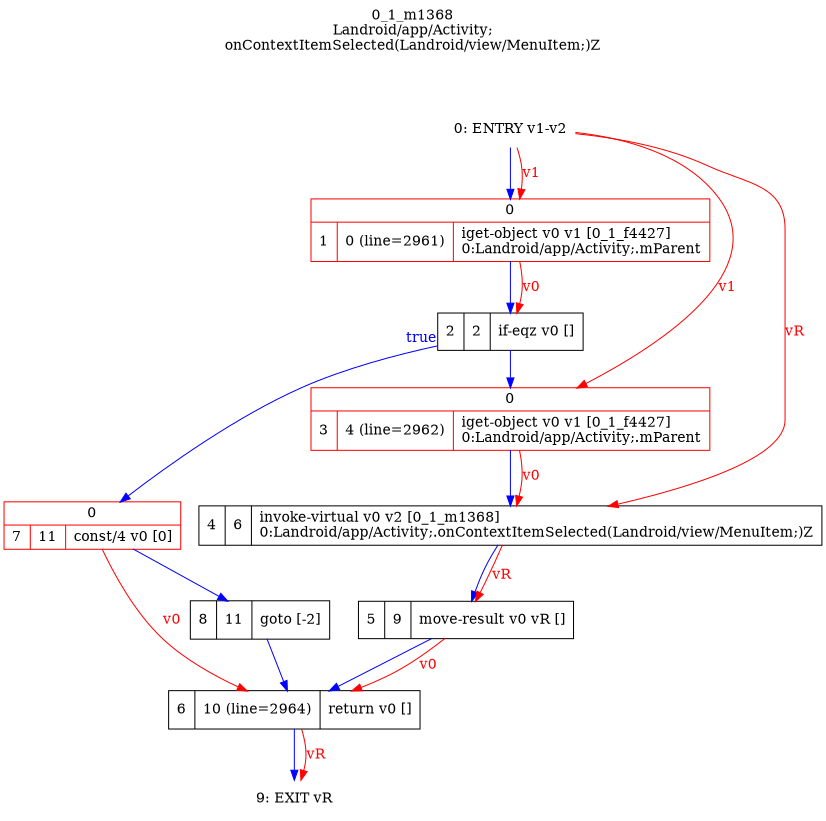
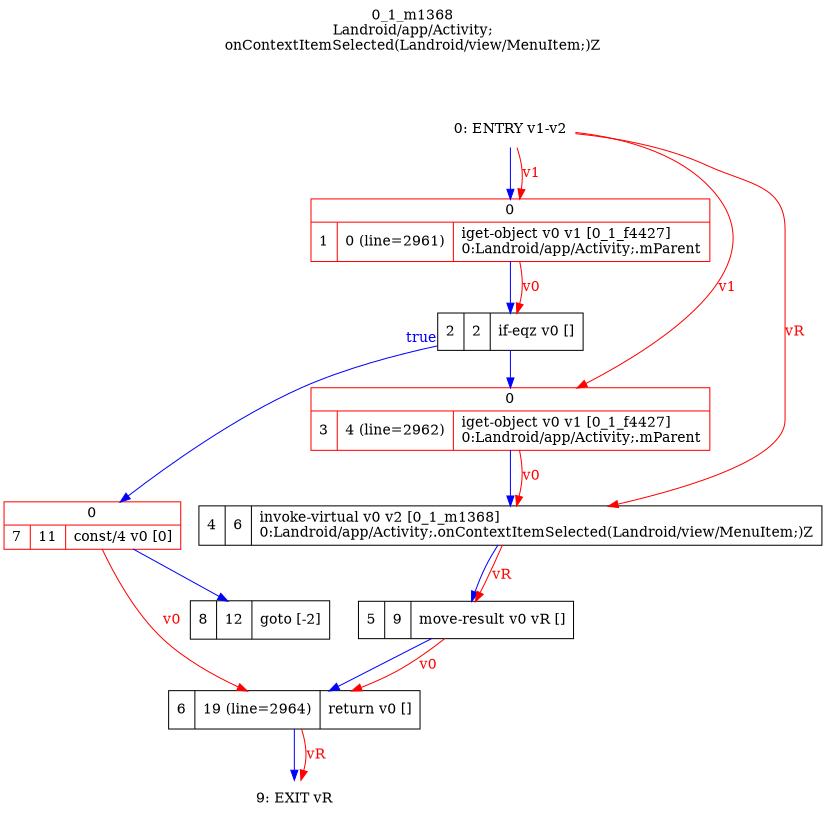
(234, 619) -> (234, 619)
(275, 660) -> none
(257, 709) -> (257, 709)
